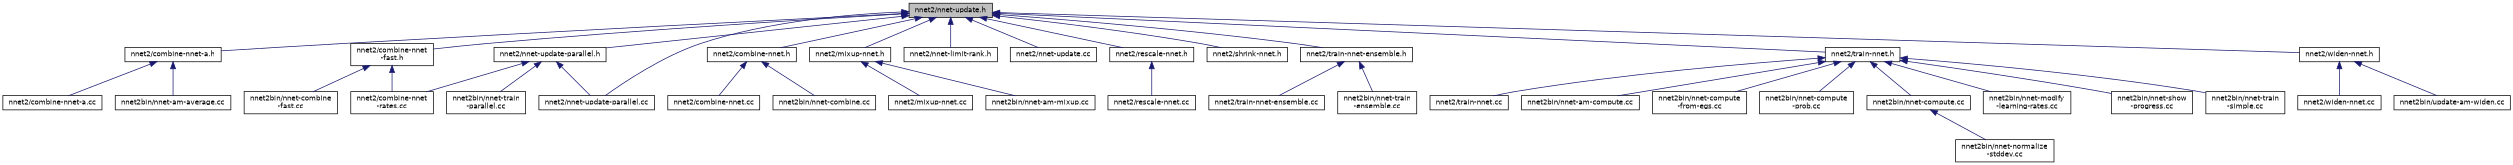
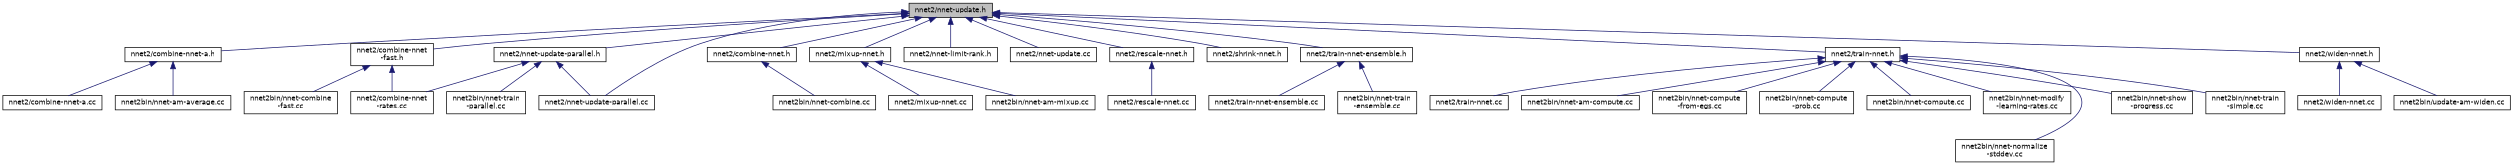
(714, 103) -> none
(1961, 127) -> (2056, 78)
